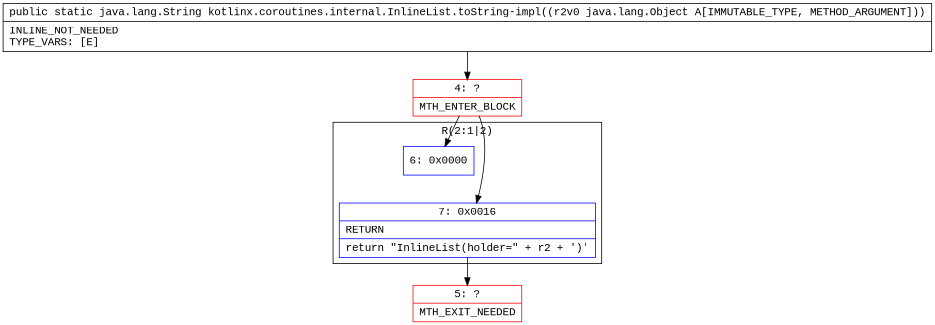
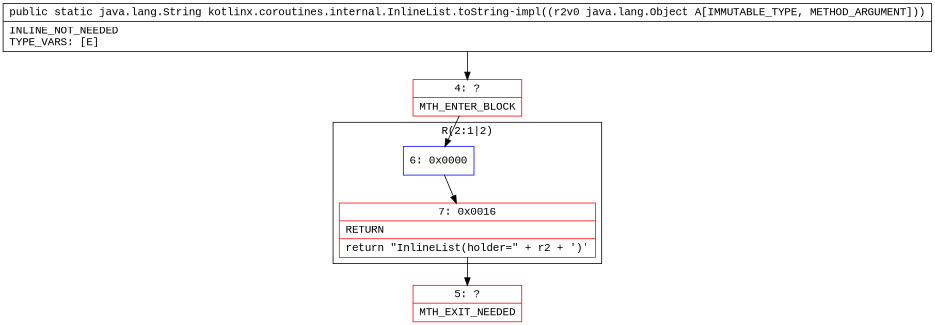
(485, 156) -> (449, 186)
(467, 230) -> (467, 230)
